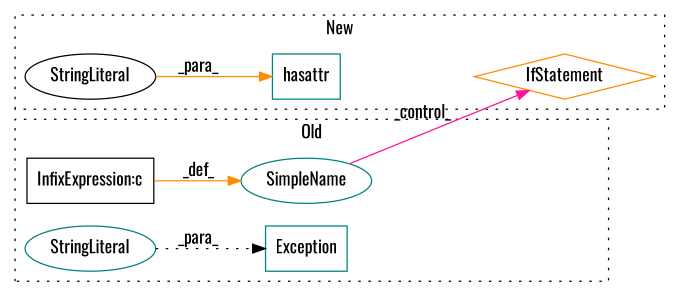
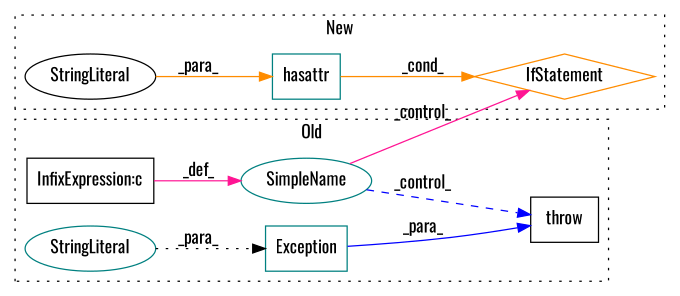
none -> (401, 77)
(191, 181) -> (191, 181)
none -> (565, 220)
